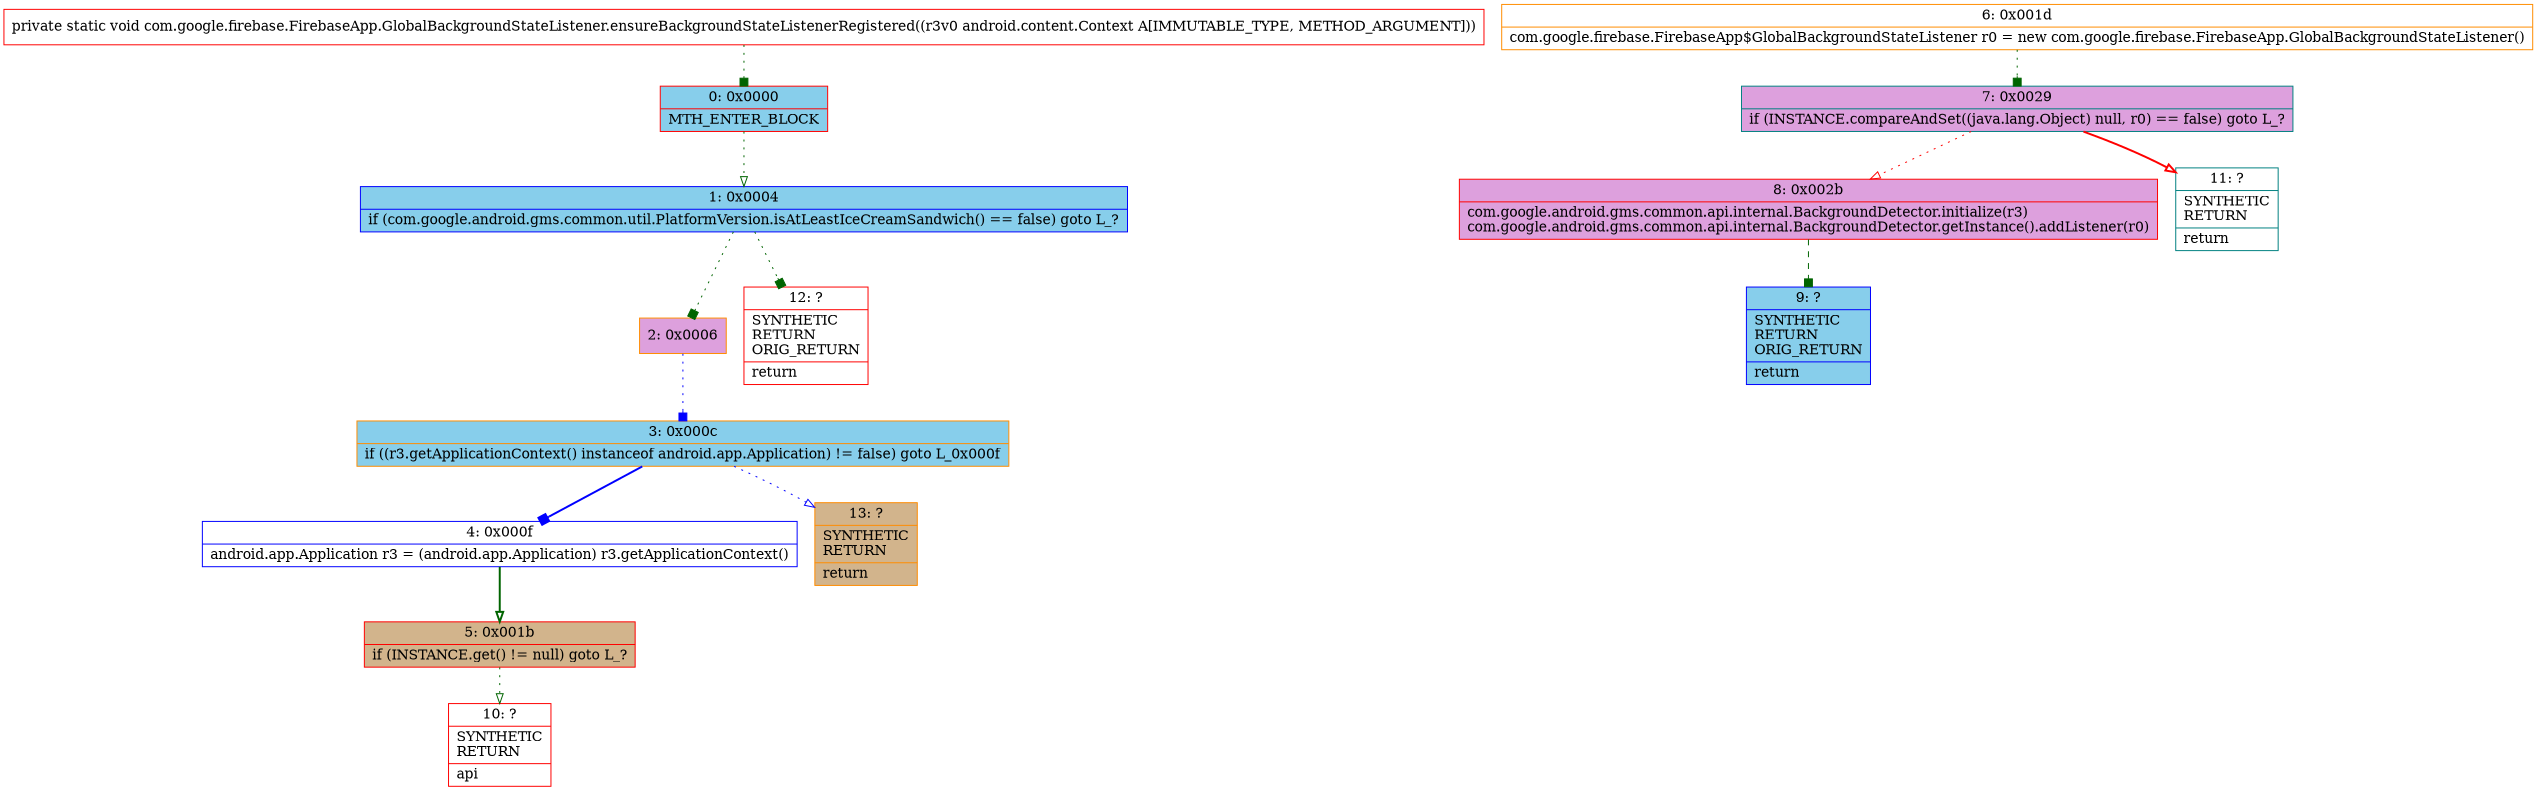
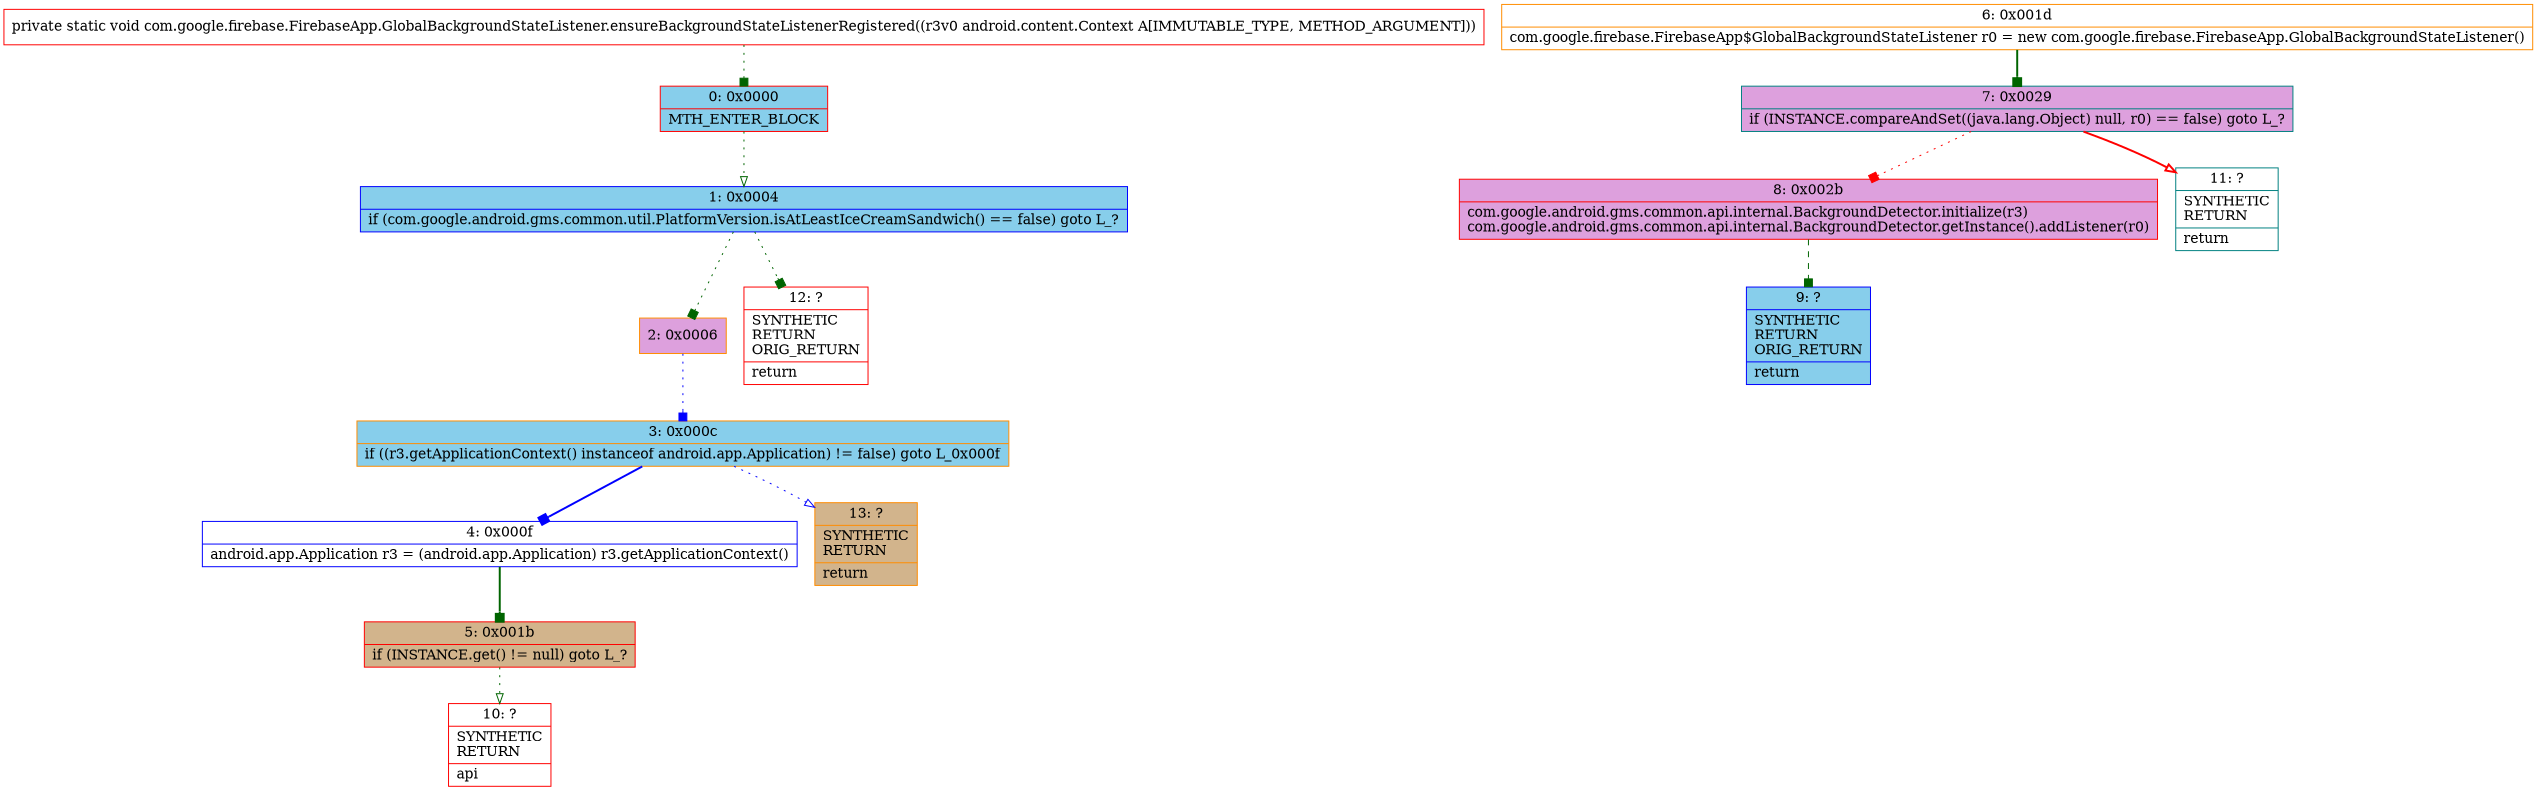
(2017, 63) -> (2017, 63)
(1925, 153) -> (1925, 153)
(500, 589) -> (500, 589)
